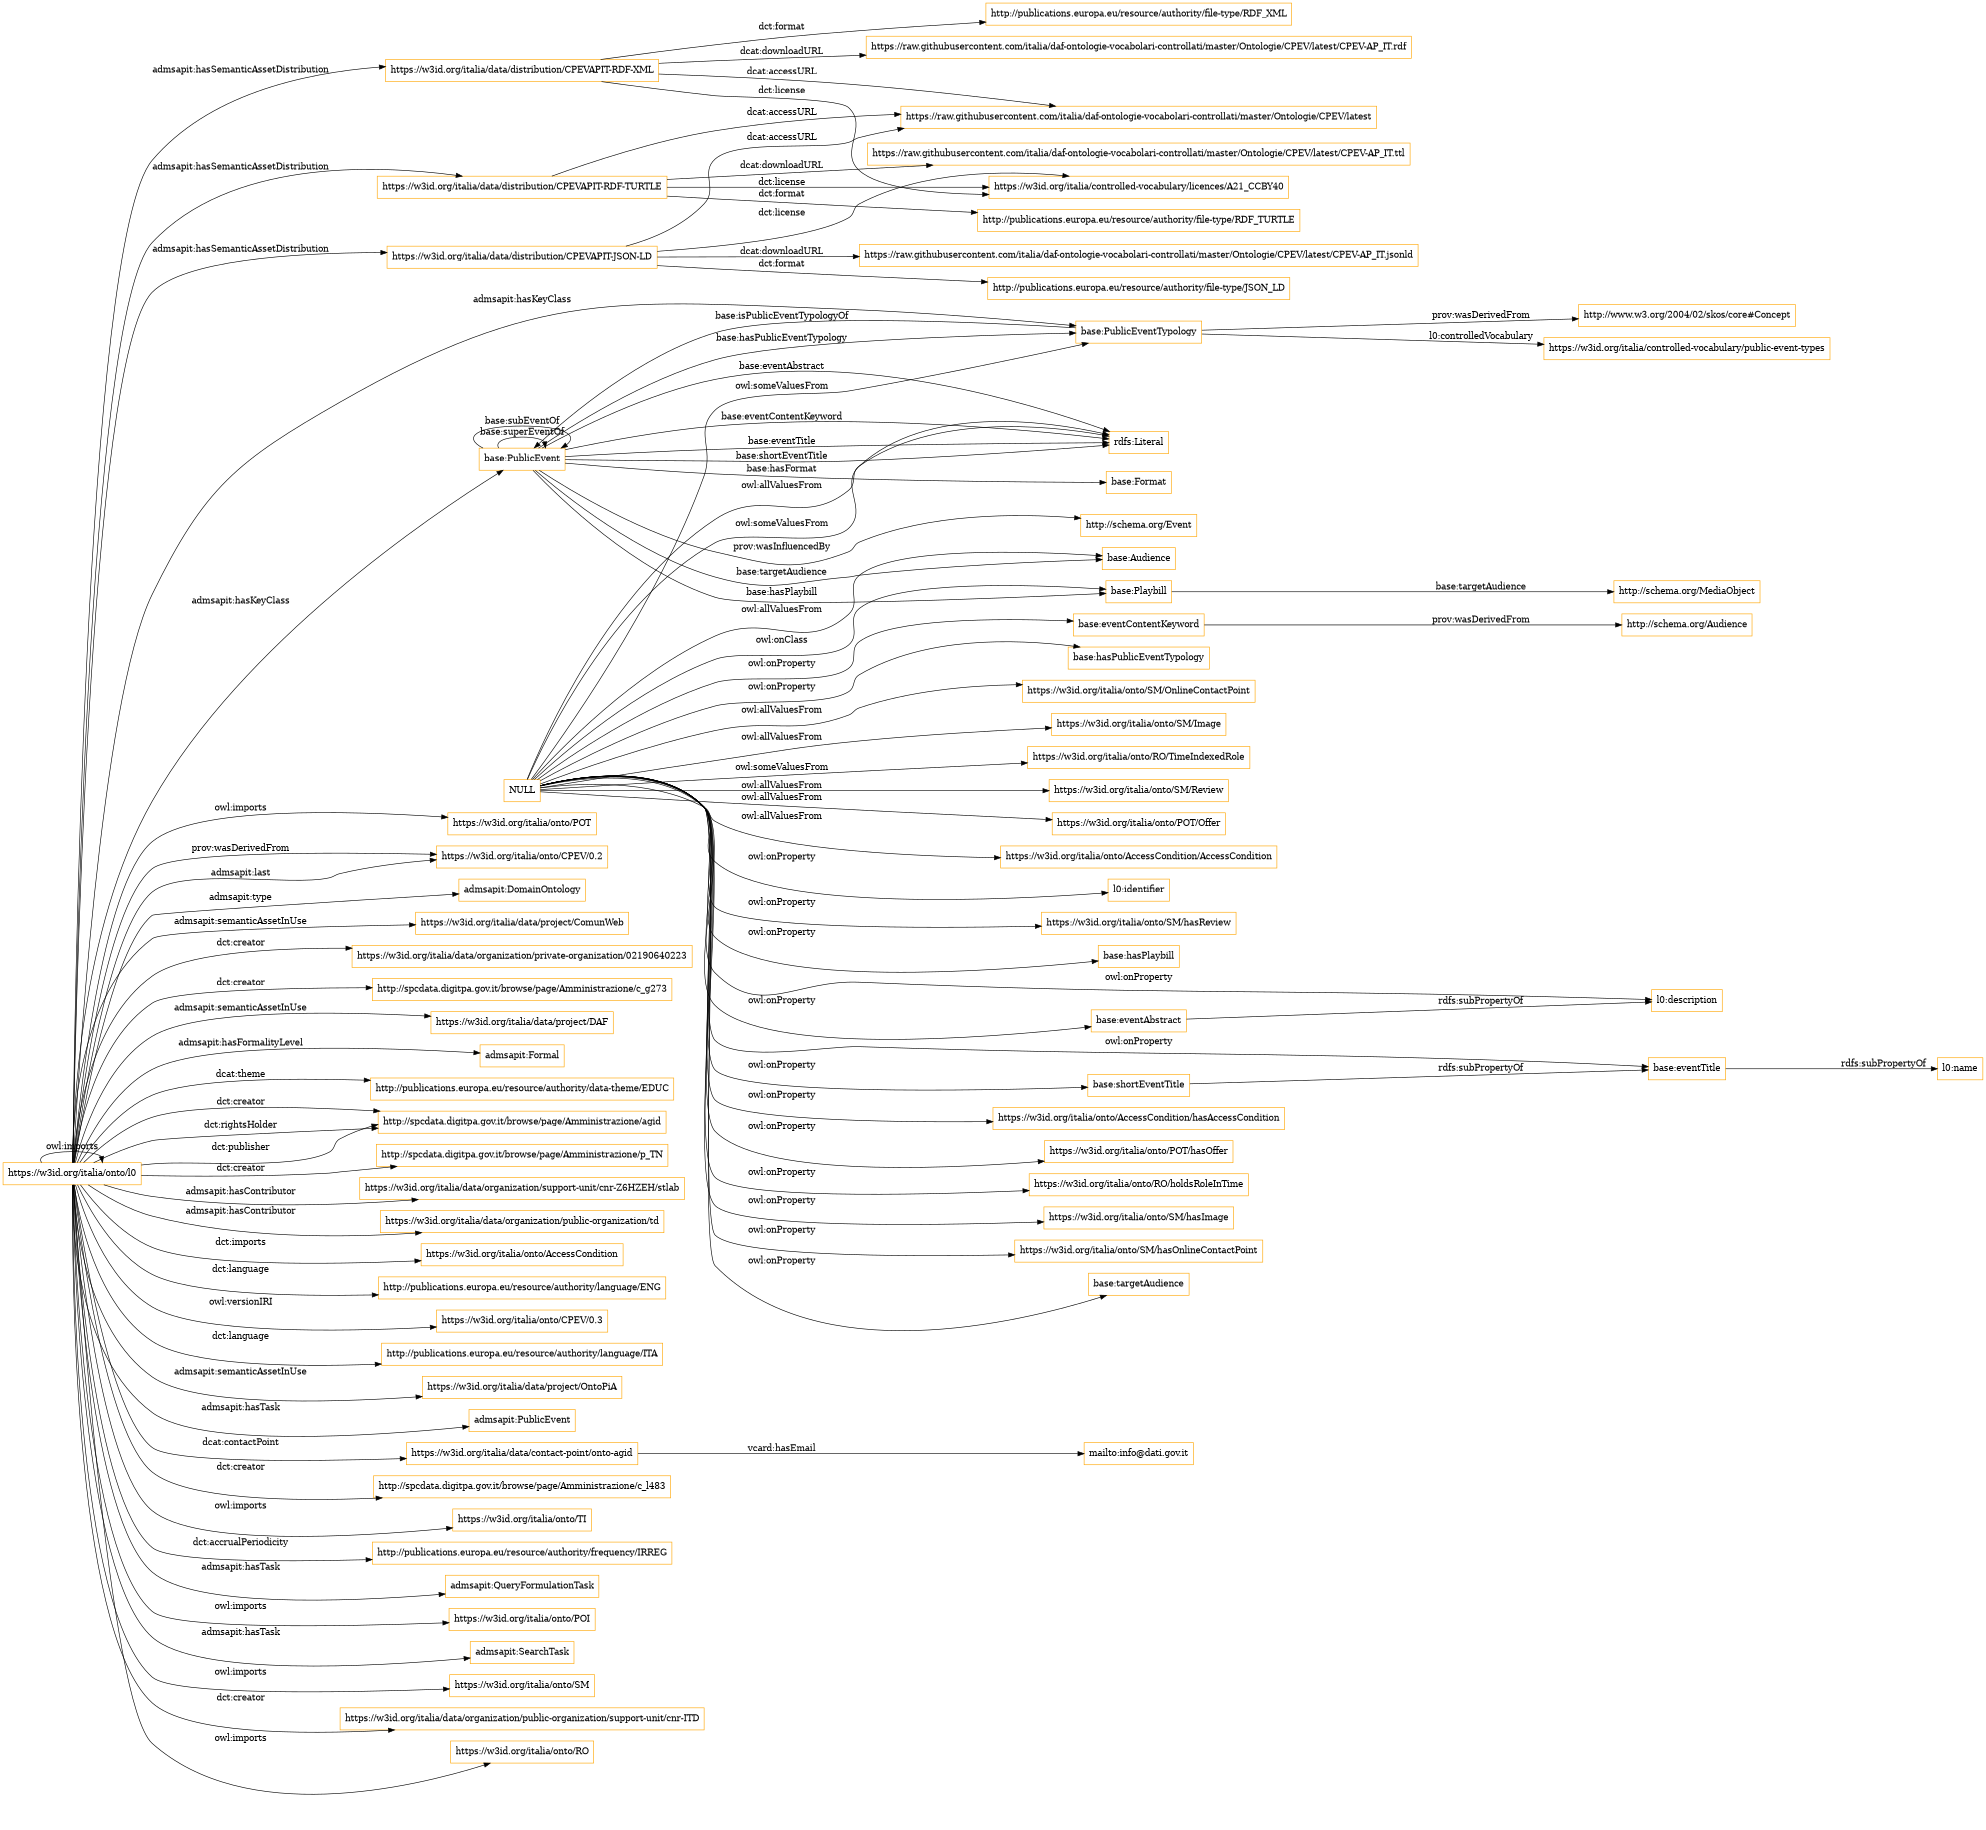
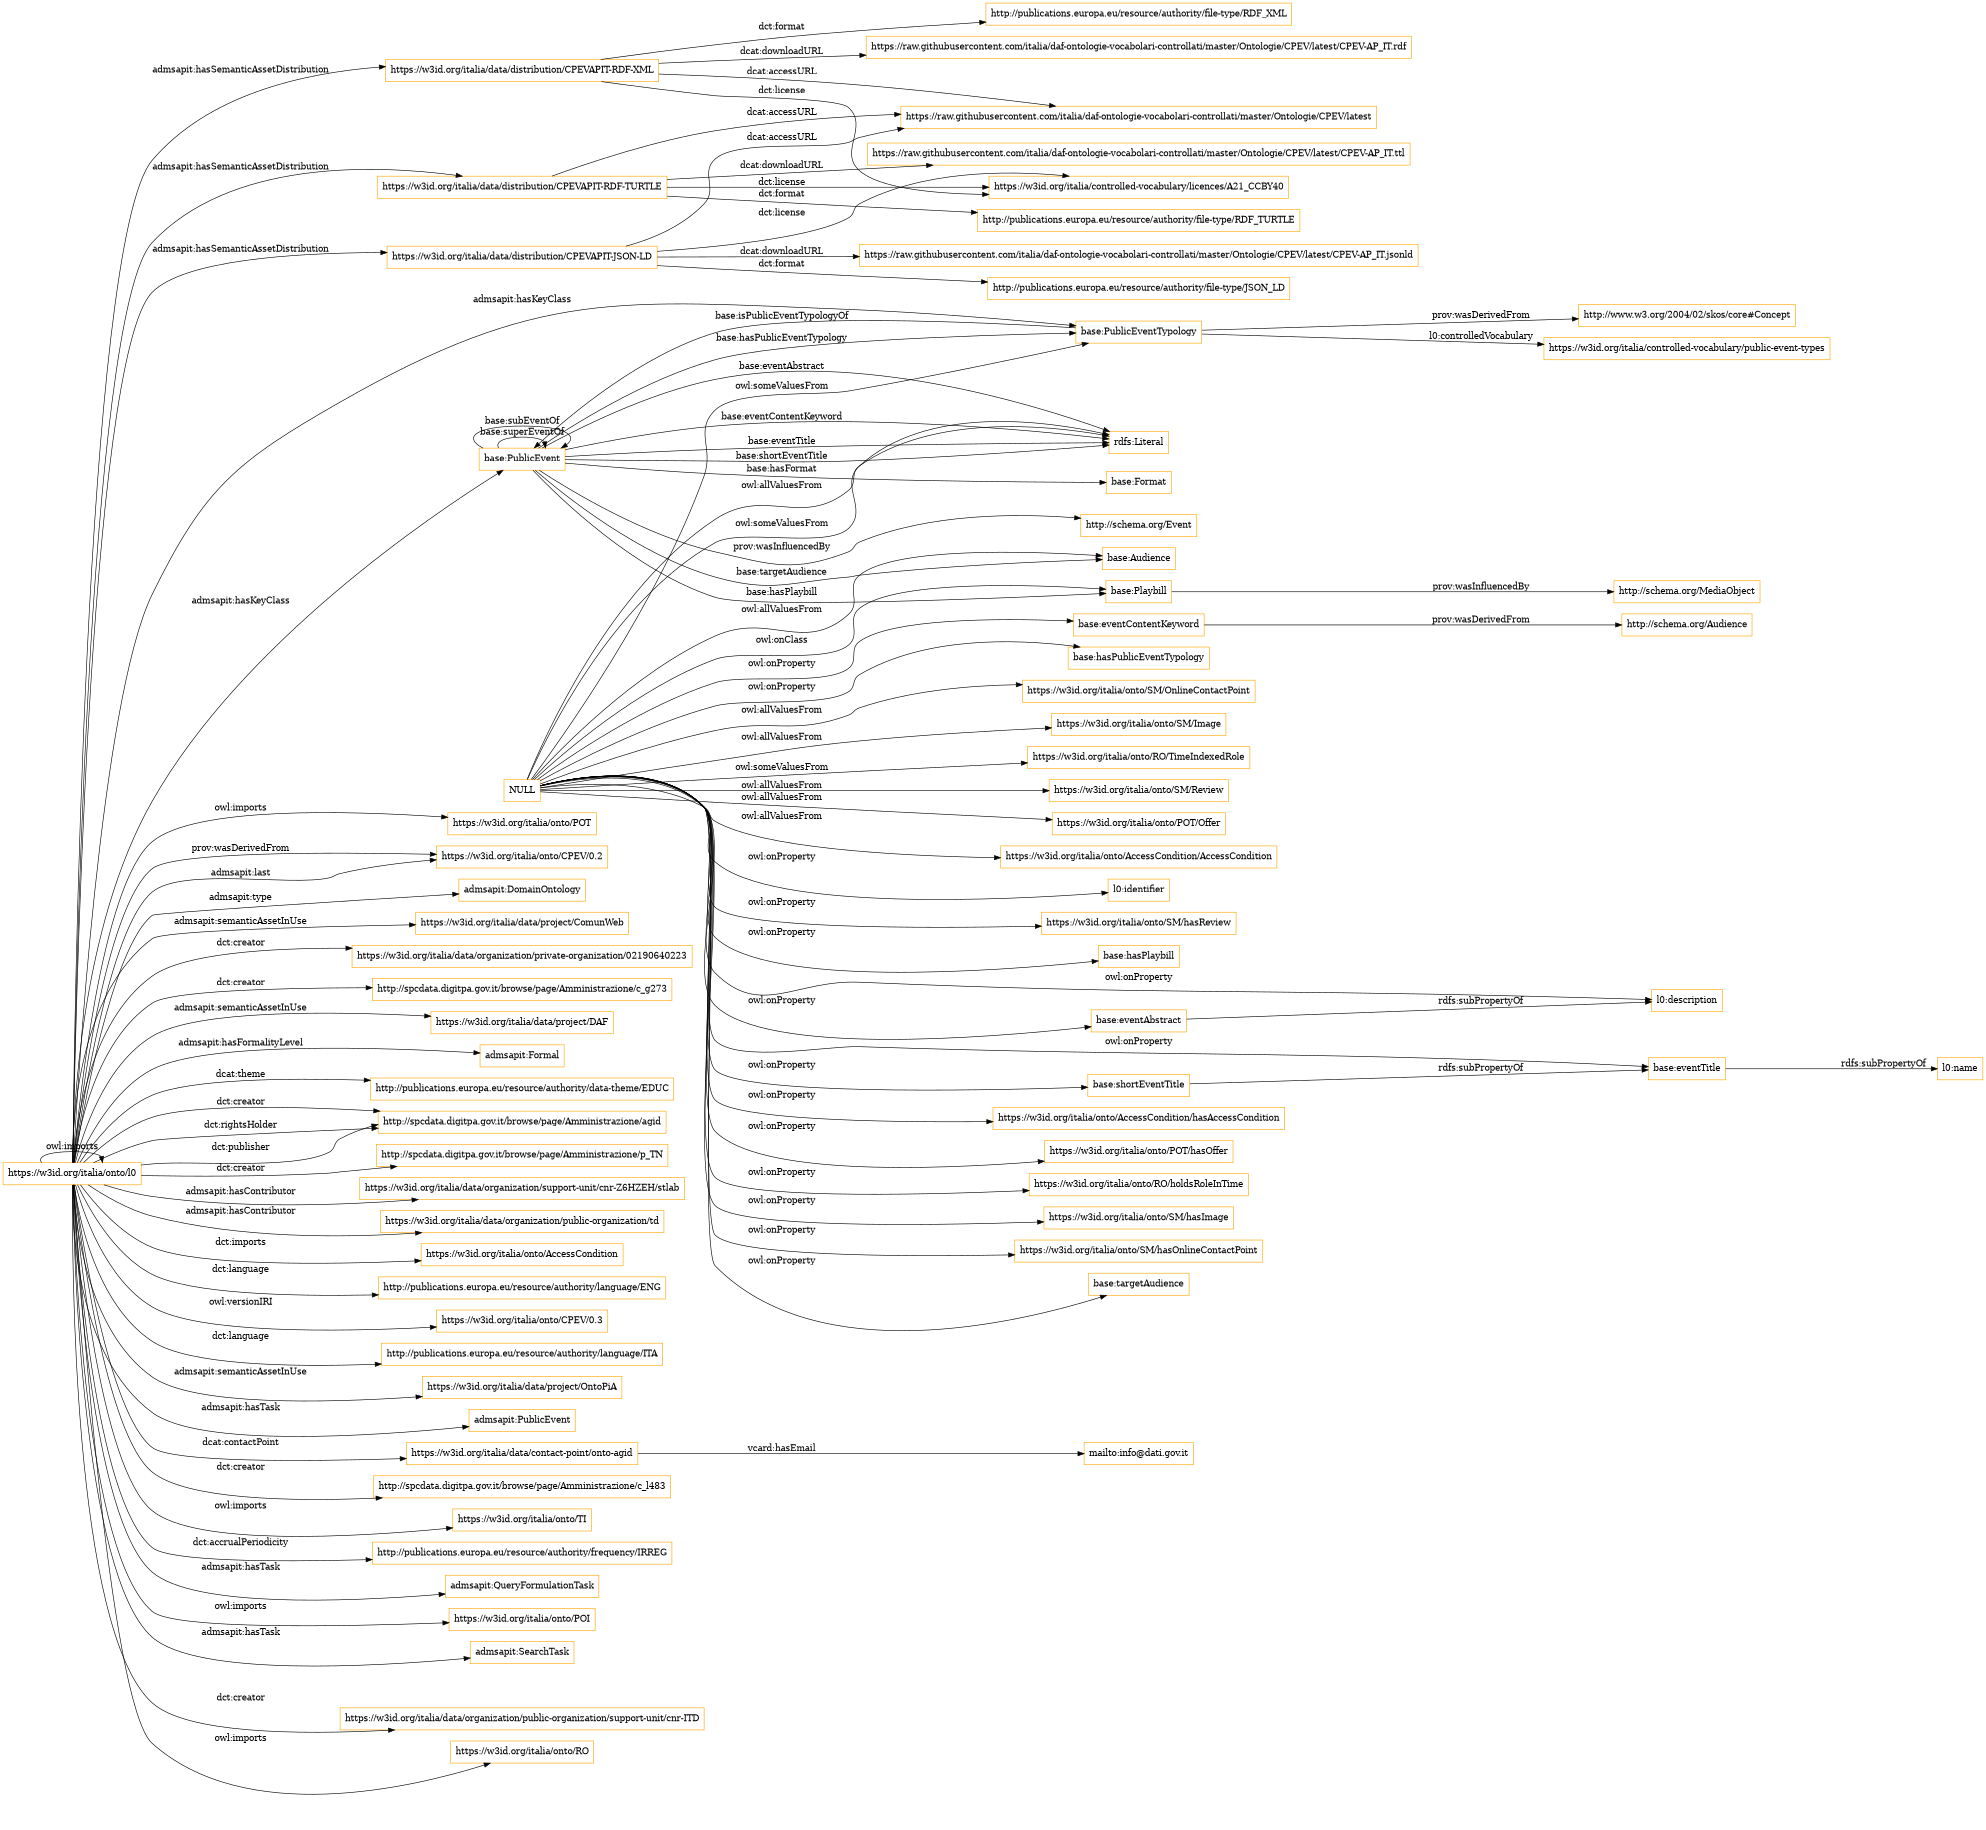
(1481, 587) -> (1481, 587)
(522, 1686) -> none
